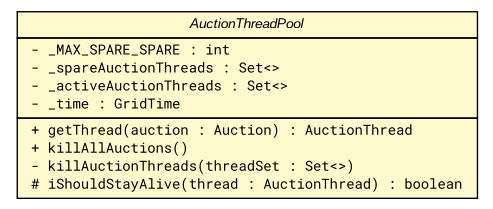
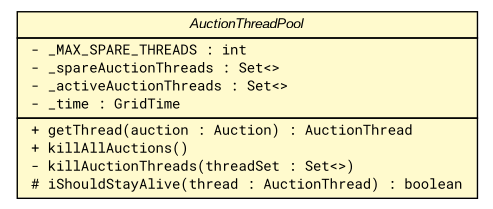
(131, 50) -> (140, 50)
